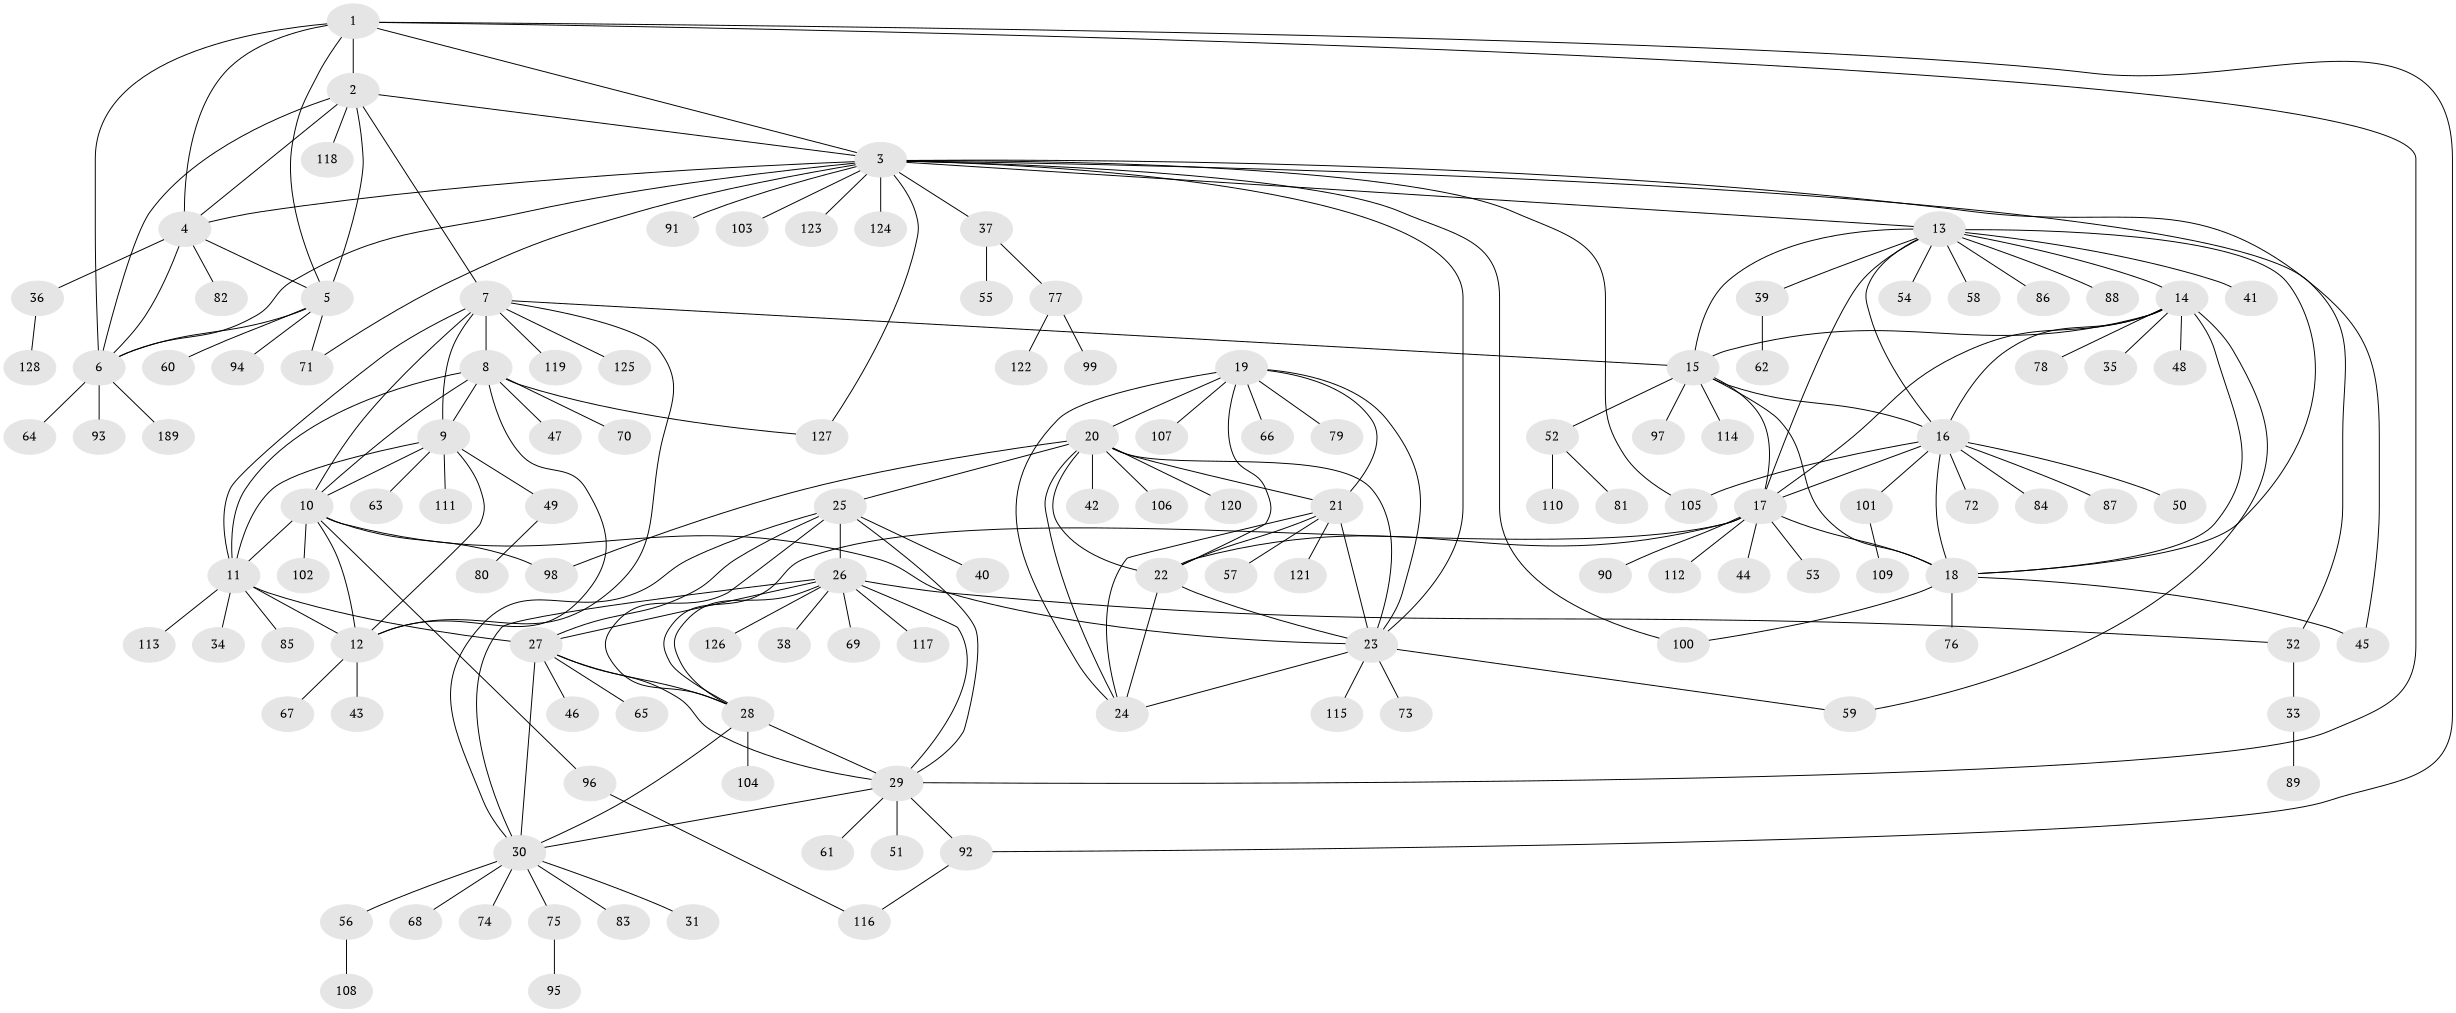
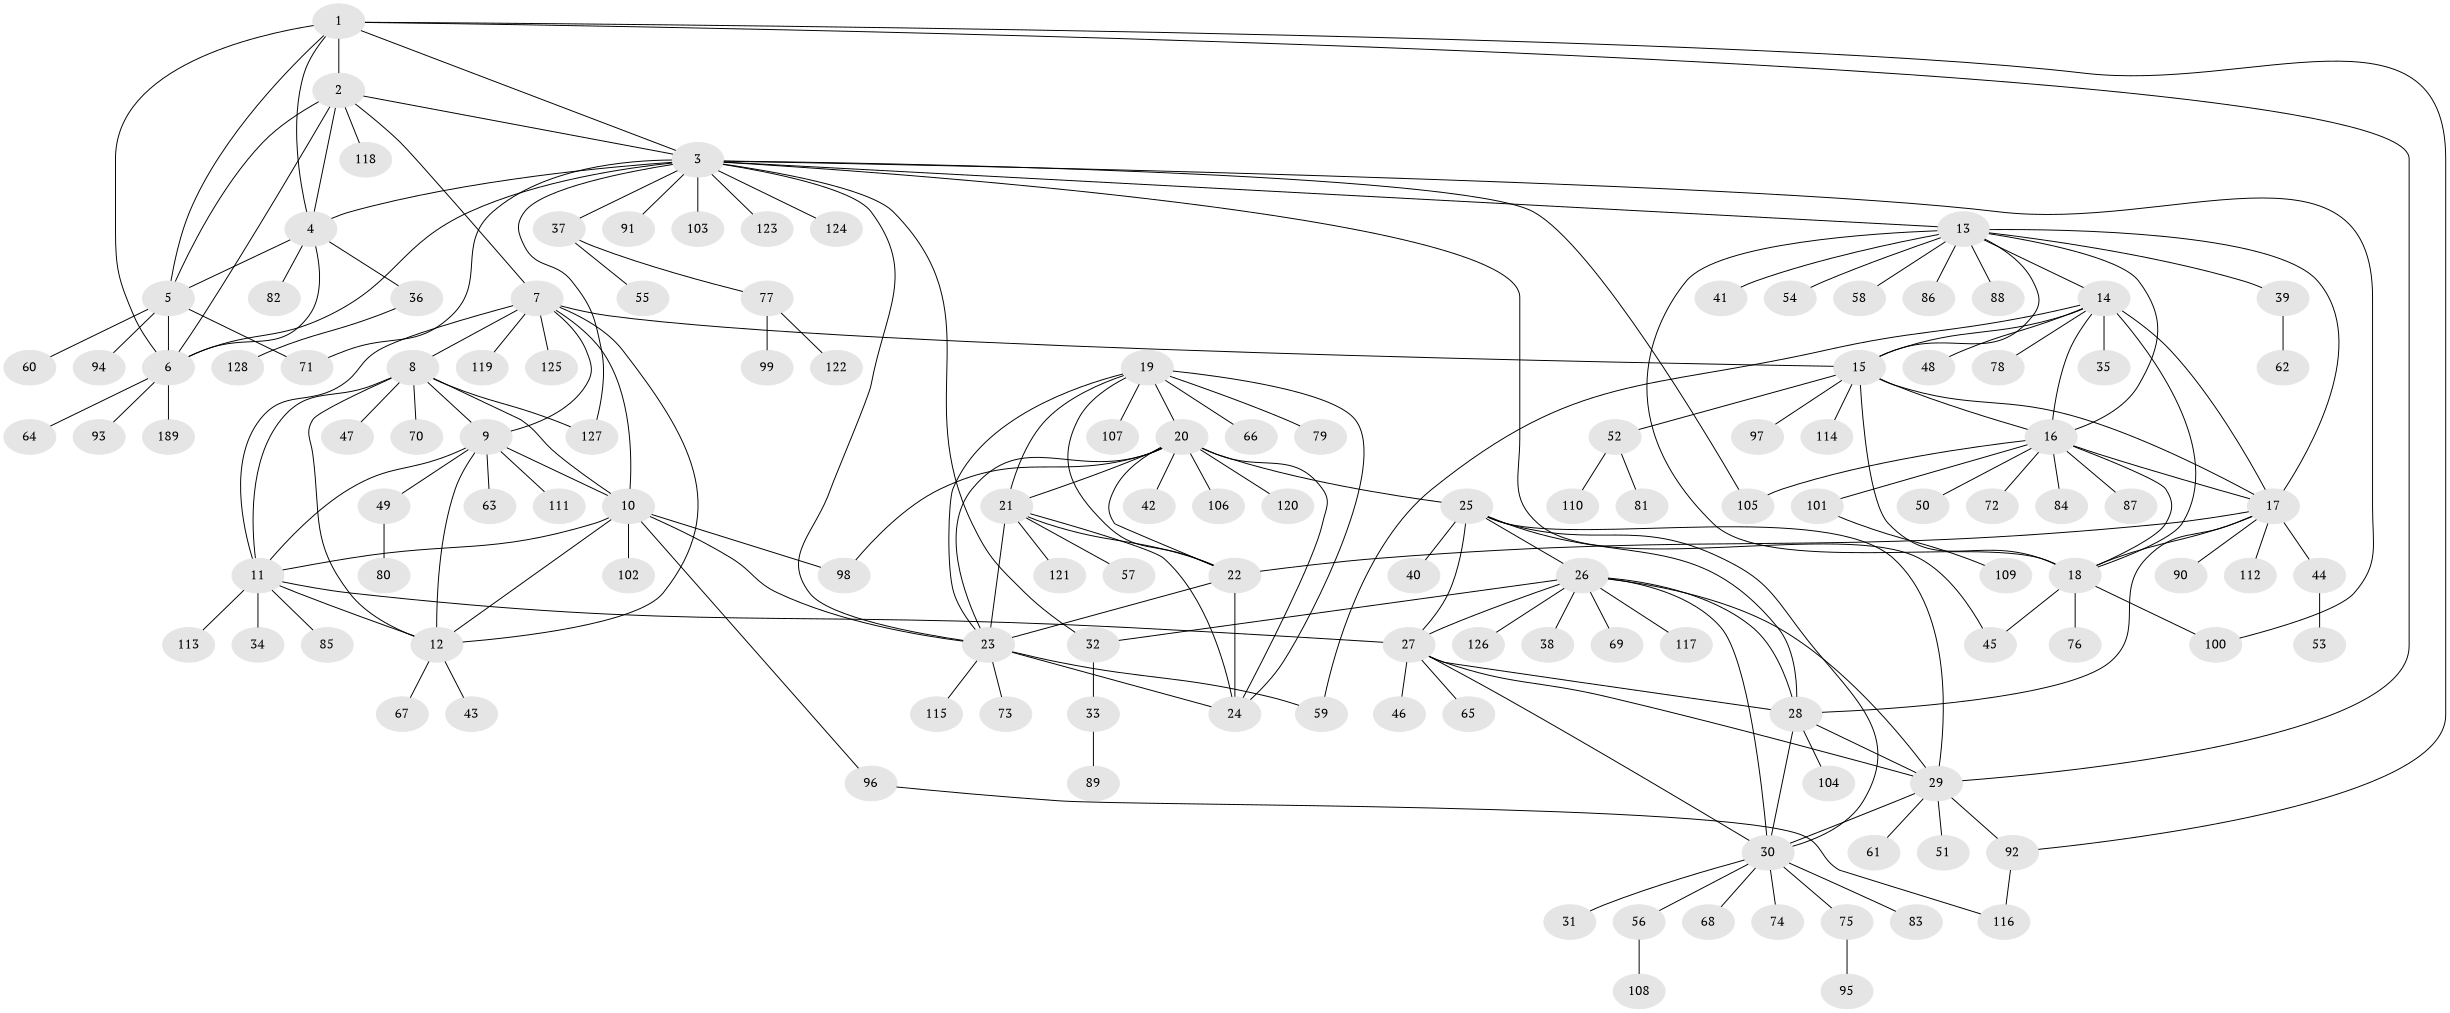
(1787, 541) -> (2320, 606)
